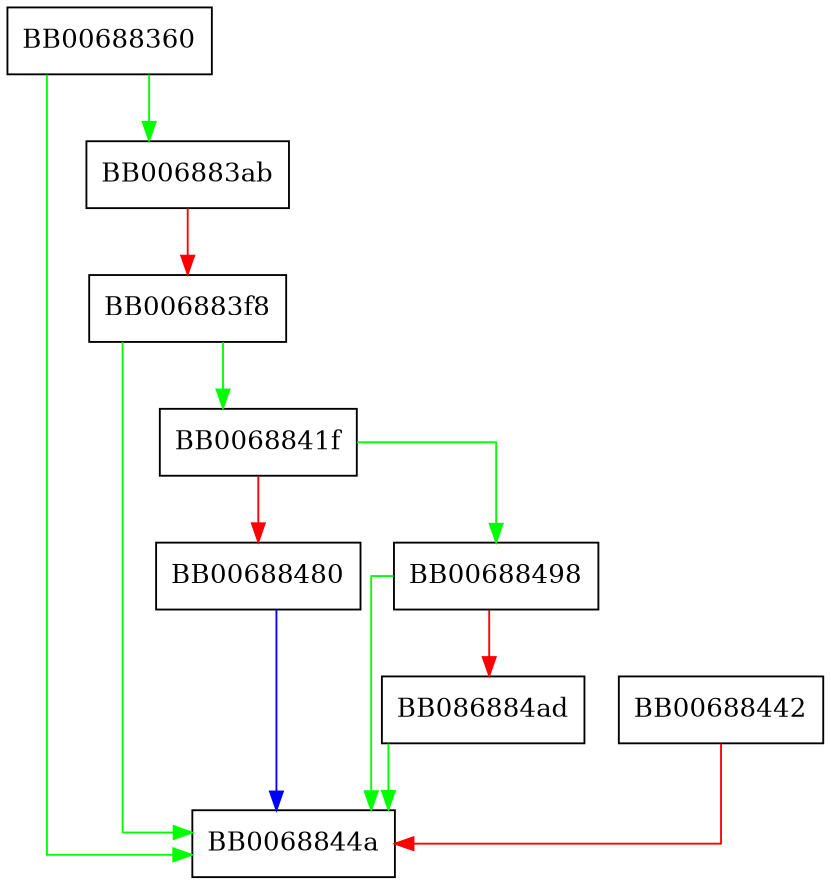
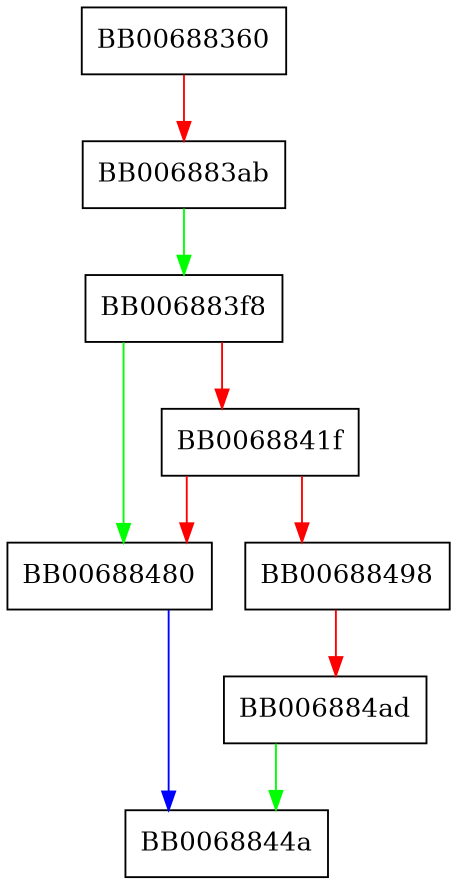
(149, 98) -> (184, 98)
(188, 232) -> (184, 232)
(223, 366) -> (222, 366)
(467, 442) -> (302, 500)
(47, 528) -> none
(123, 613) -> (124, 433)
(371, 672) -> none
(483, 710) -> (325, 710)
(721, 710) -> none
